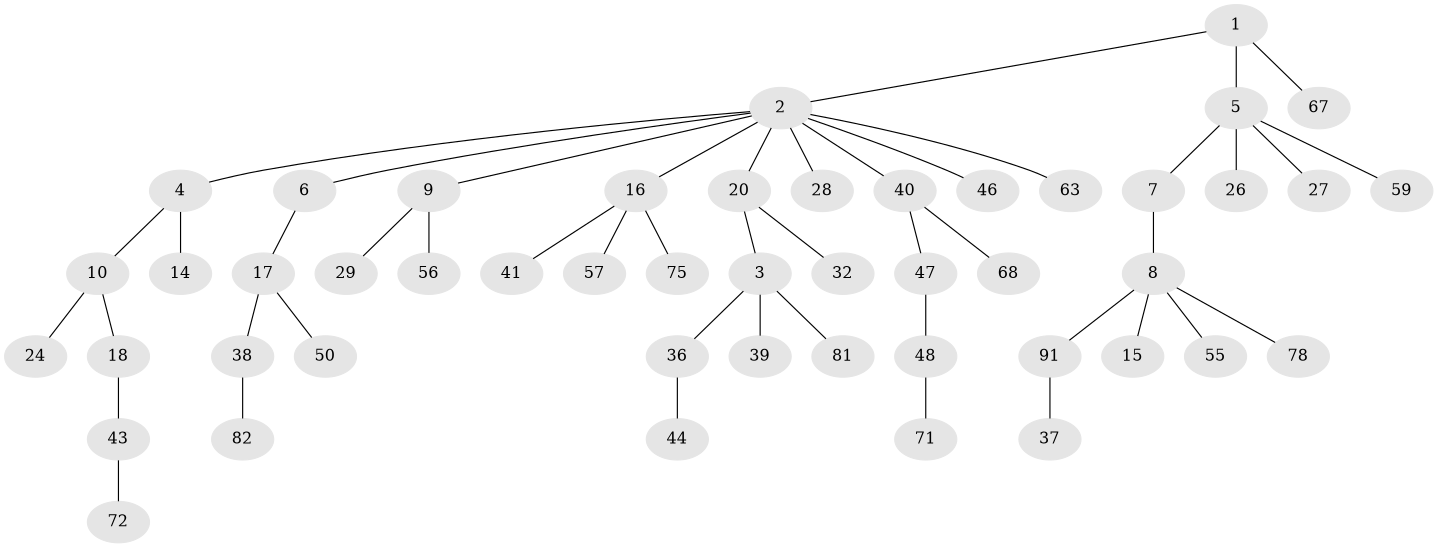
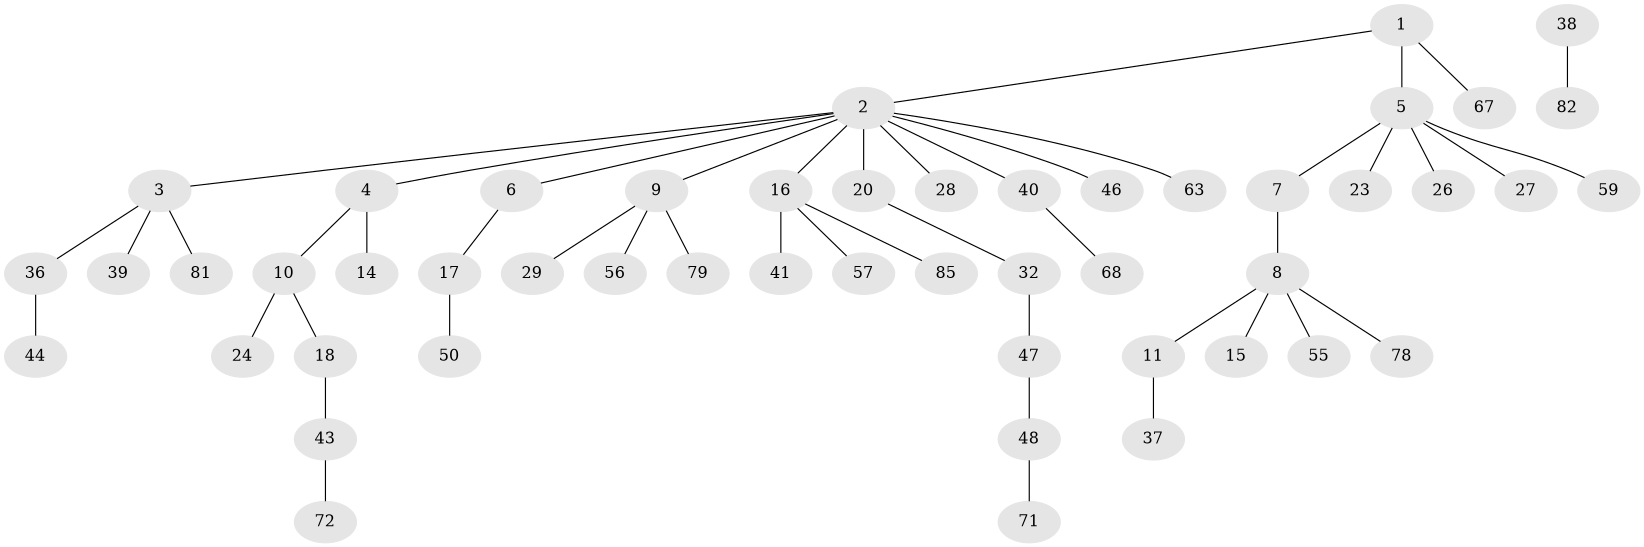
none -> (1360, 191)
(750, 232) -> (512, 149)
(915, 232) -> (1029, 315)
(677, 274) -> (946, 274)
none -> (698, 274)
(253, 315) -> none
(1050, 356) -> (1153, 356)
